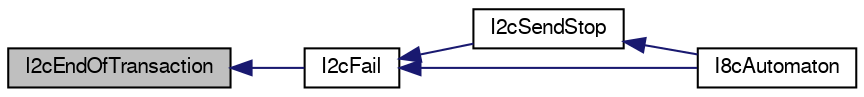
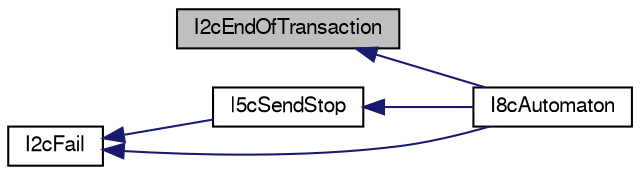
(549, 29) -> (288, 107)
(278, 68) -> (431, 71)
